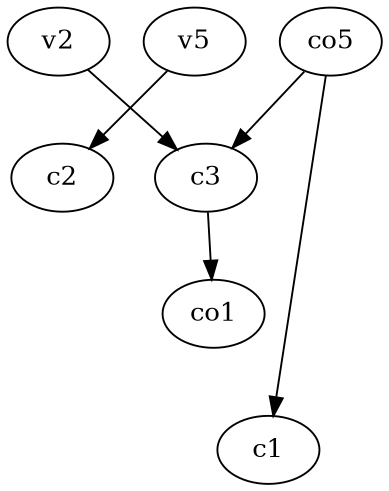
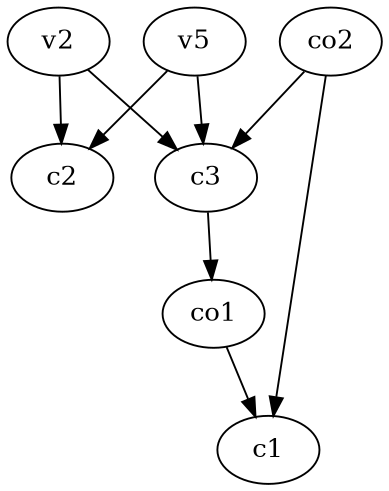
(331, 42) -> (331, 42)
none -> (60, 100)
none -> (200, 100)
none -> (237, 373)
